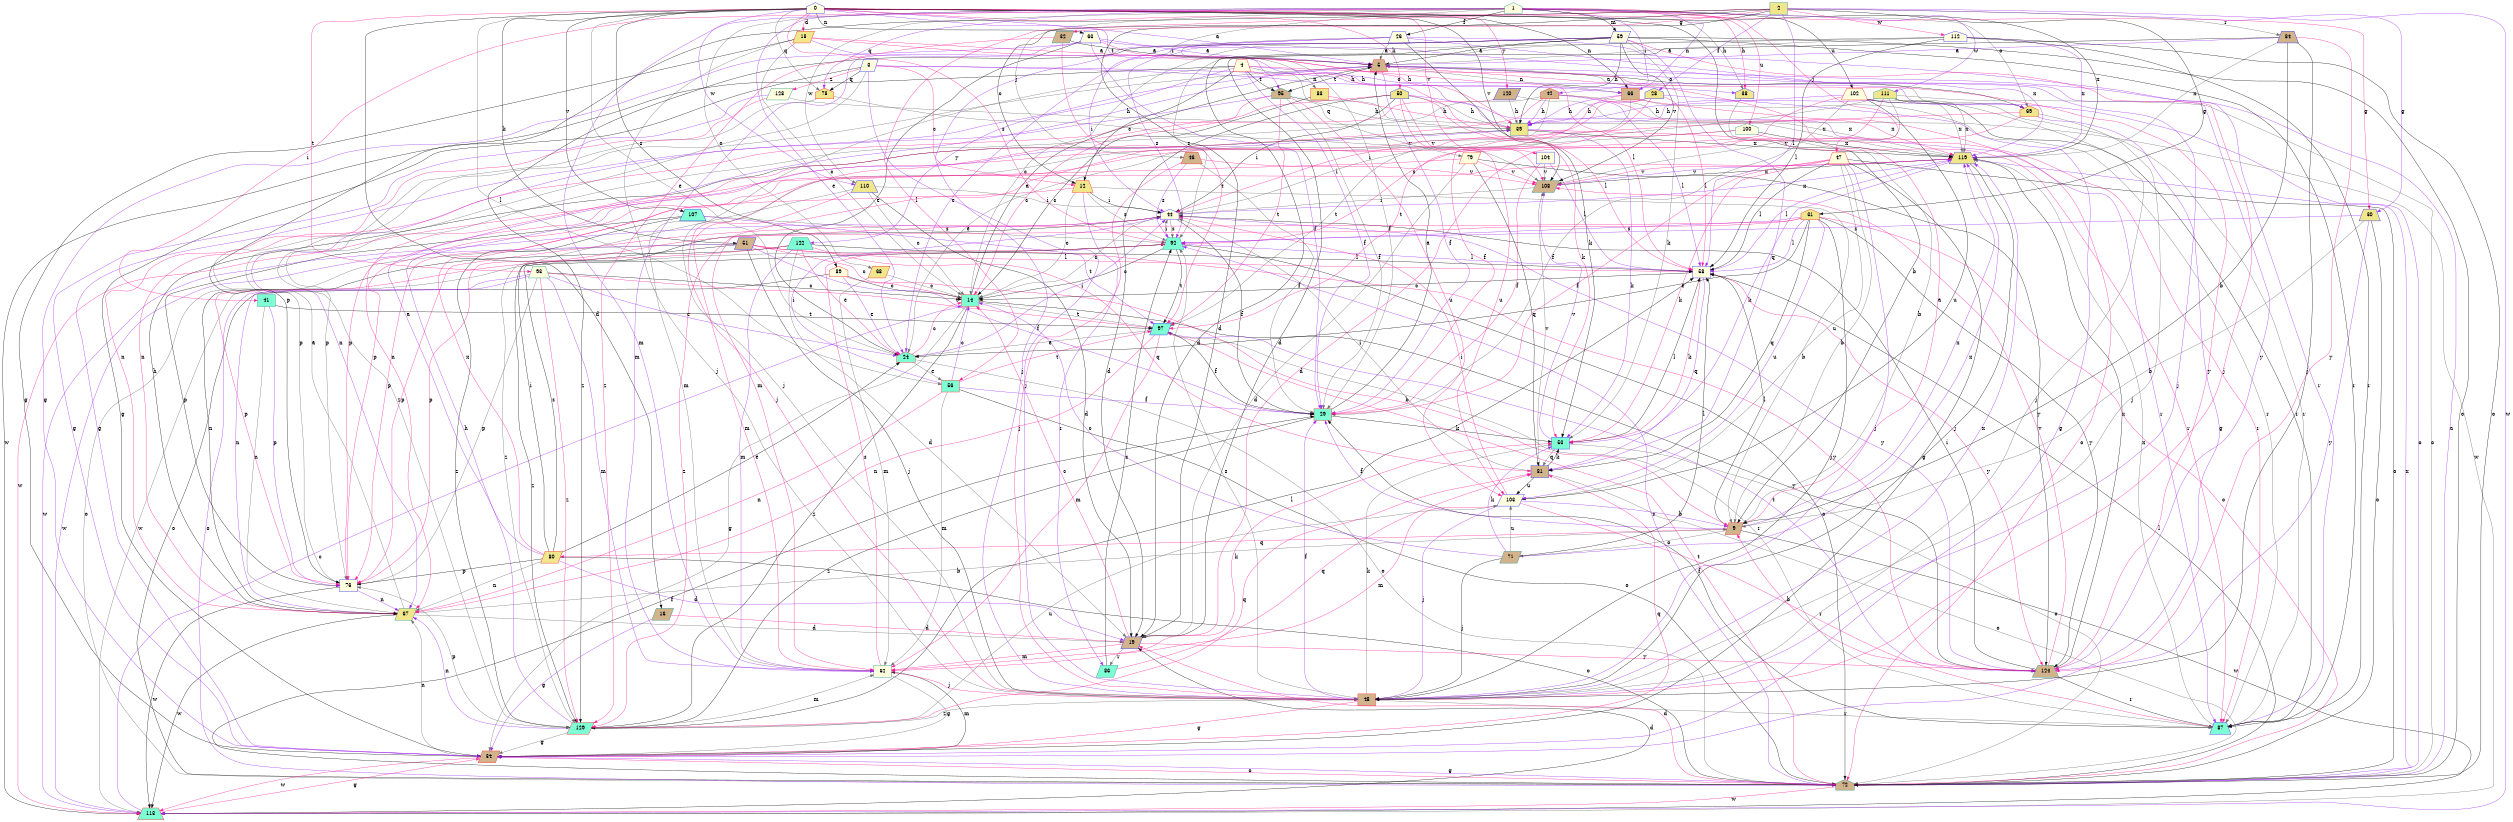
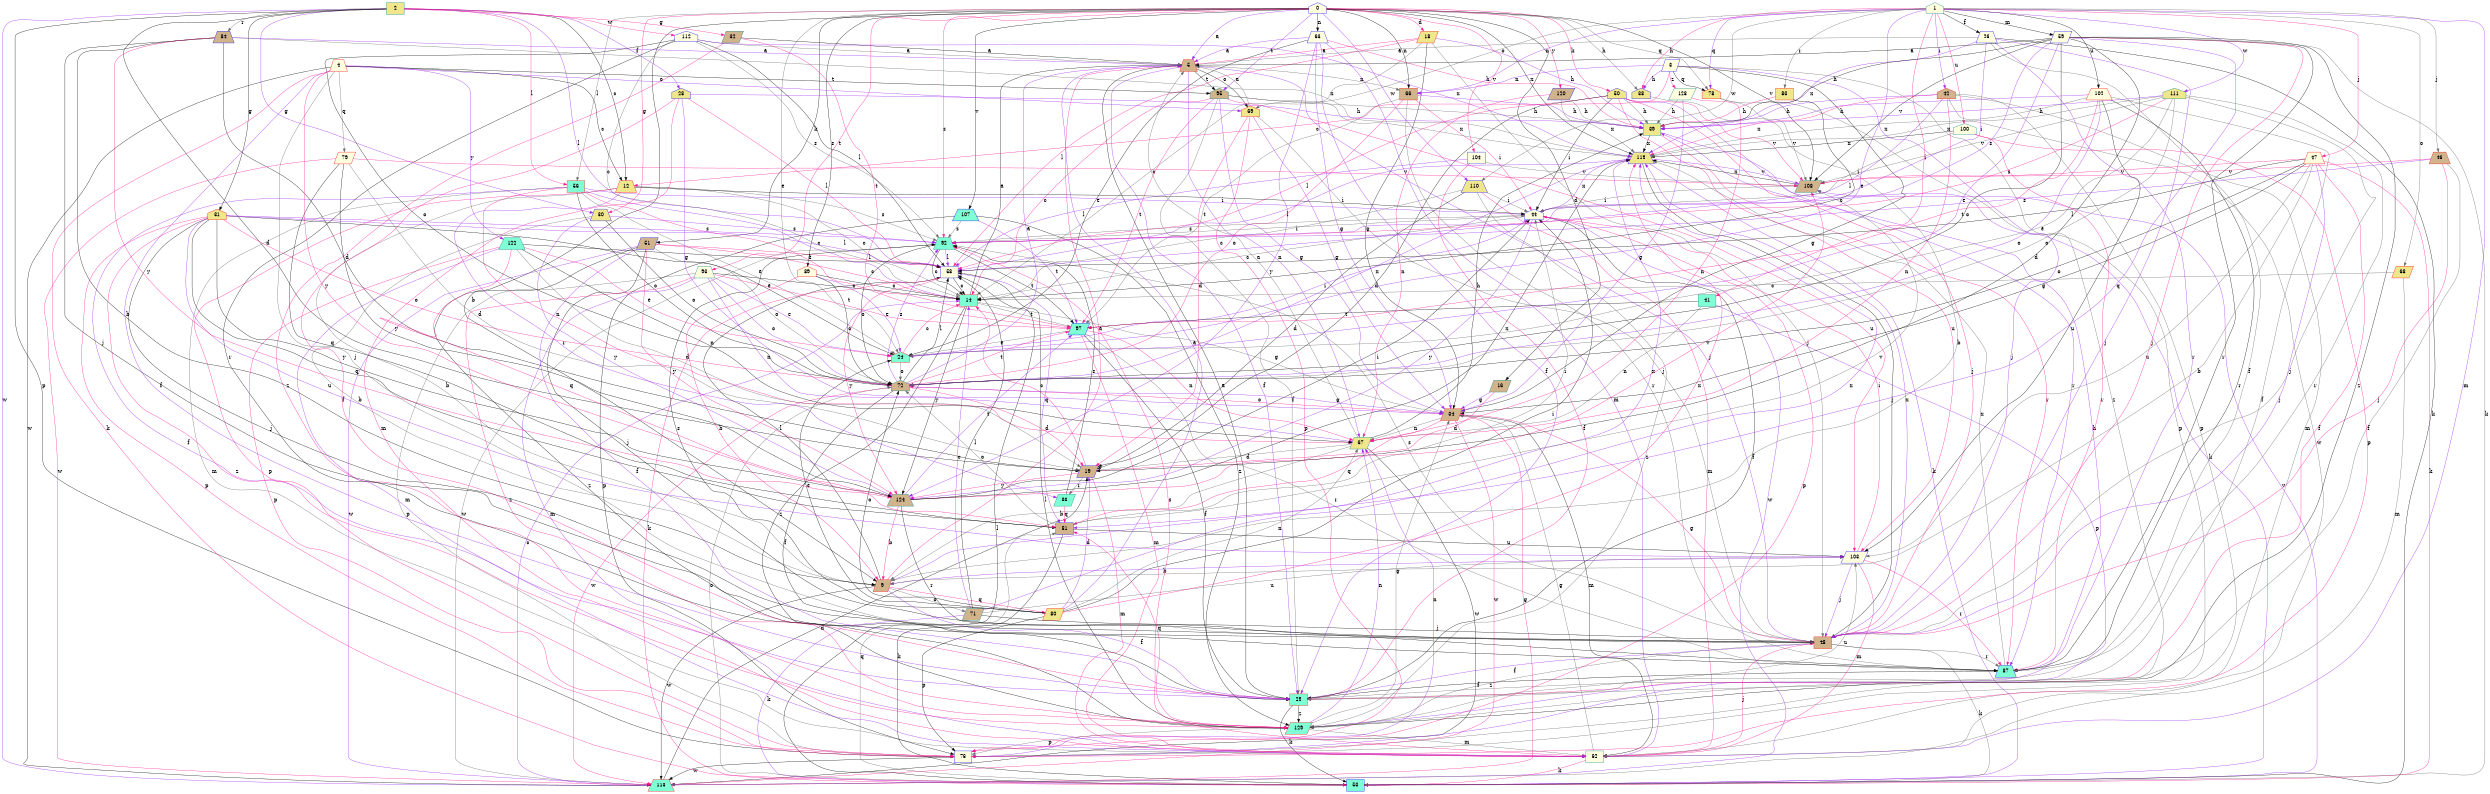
(925, 370) -> (746, 272)
